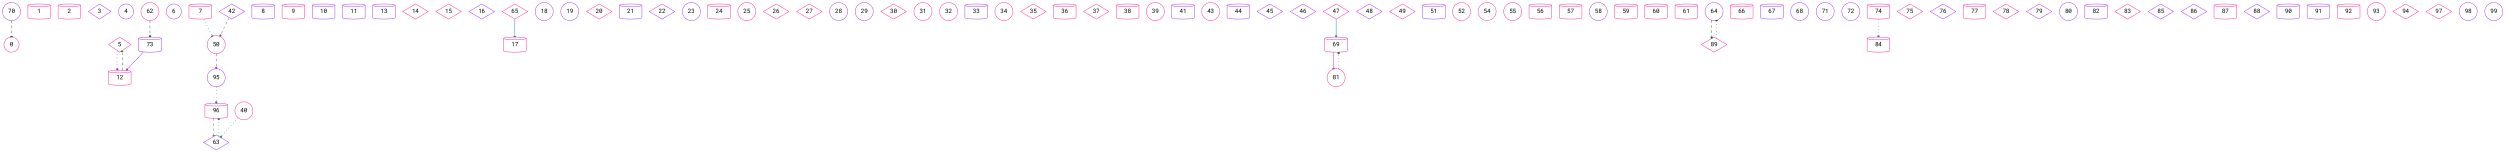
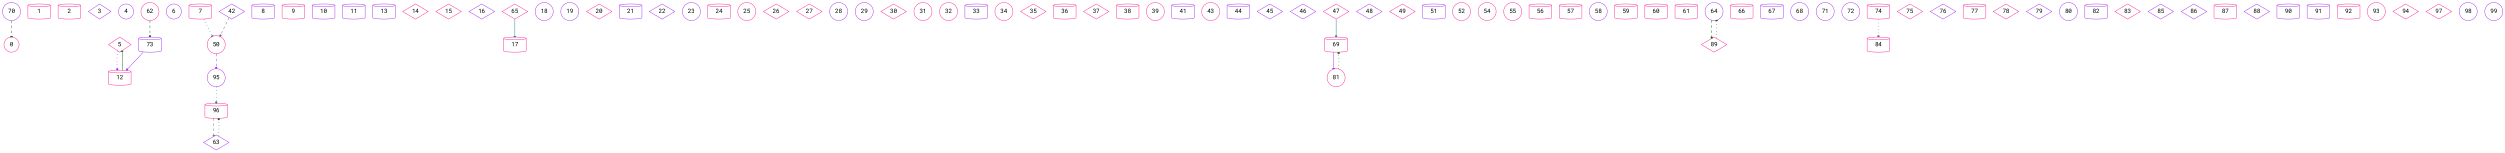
(123, 61) -> (123, 61)
(244, 111) -> none
(219, 128) -> (219, 128)
